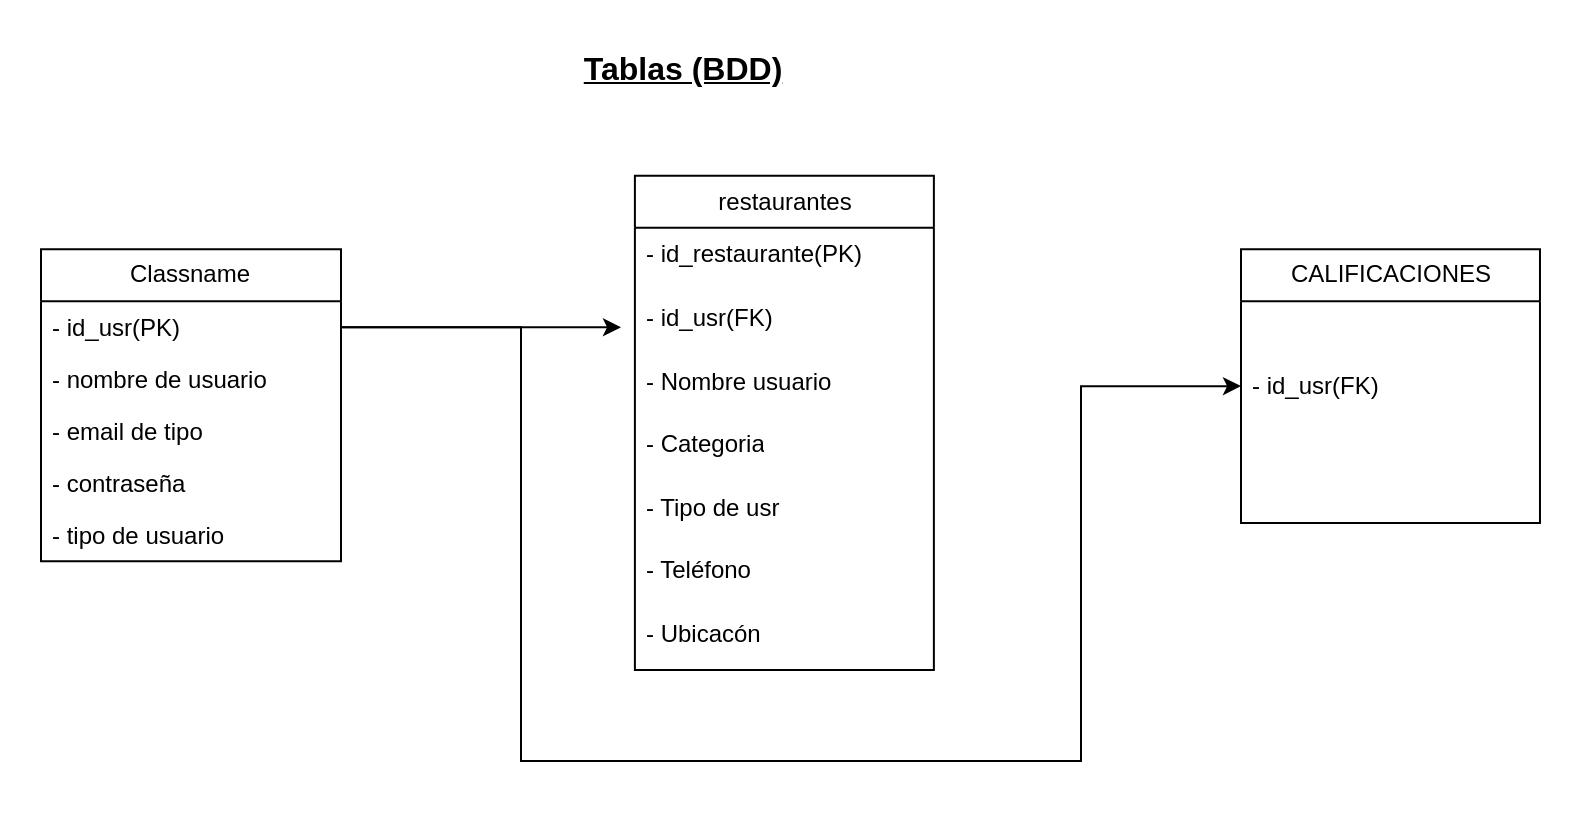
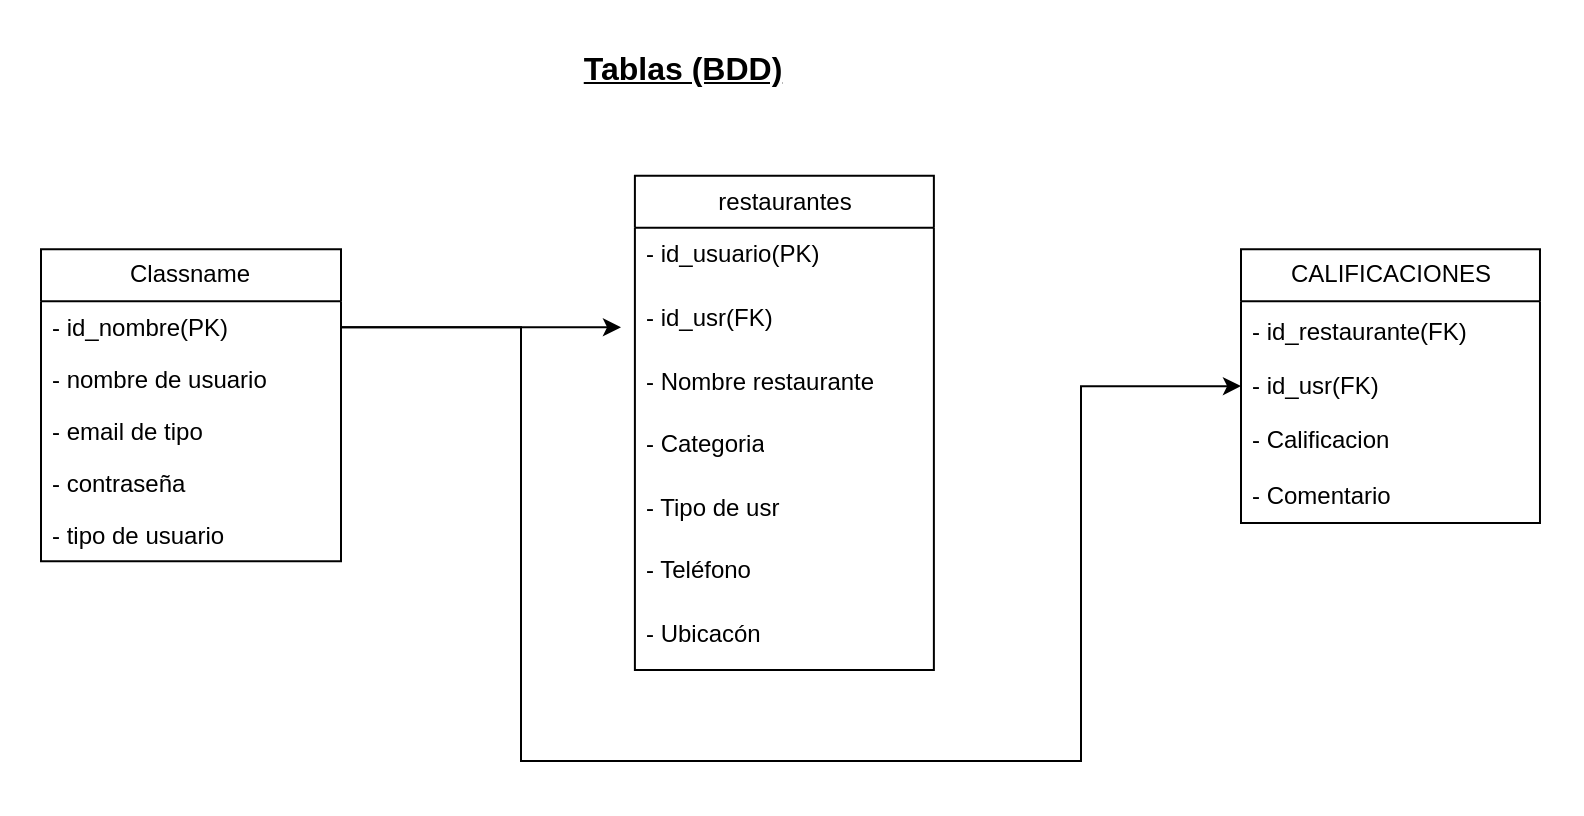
(775, 255) -> (745, 255)
(127, 329) -> (148, 329)
none -> (1390, 331)
(745, 383) -> (775, 383)
none -> (1390, 441)
none -> (1390, 496)
